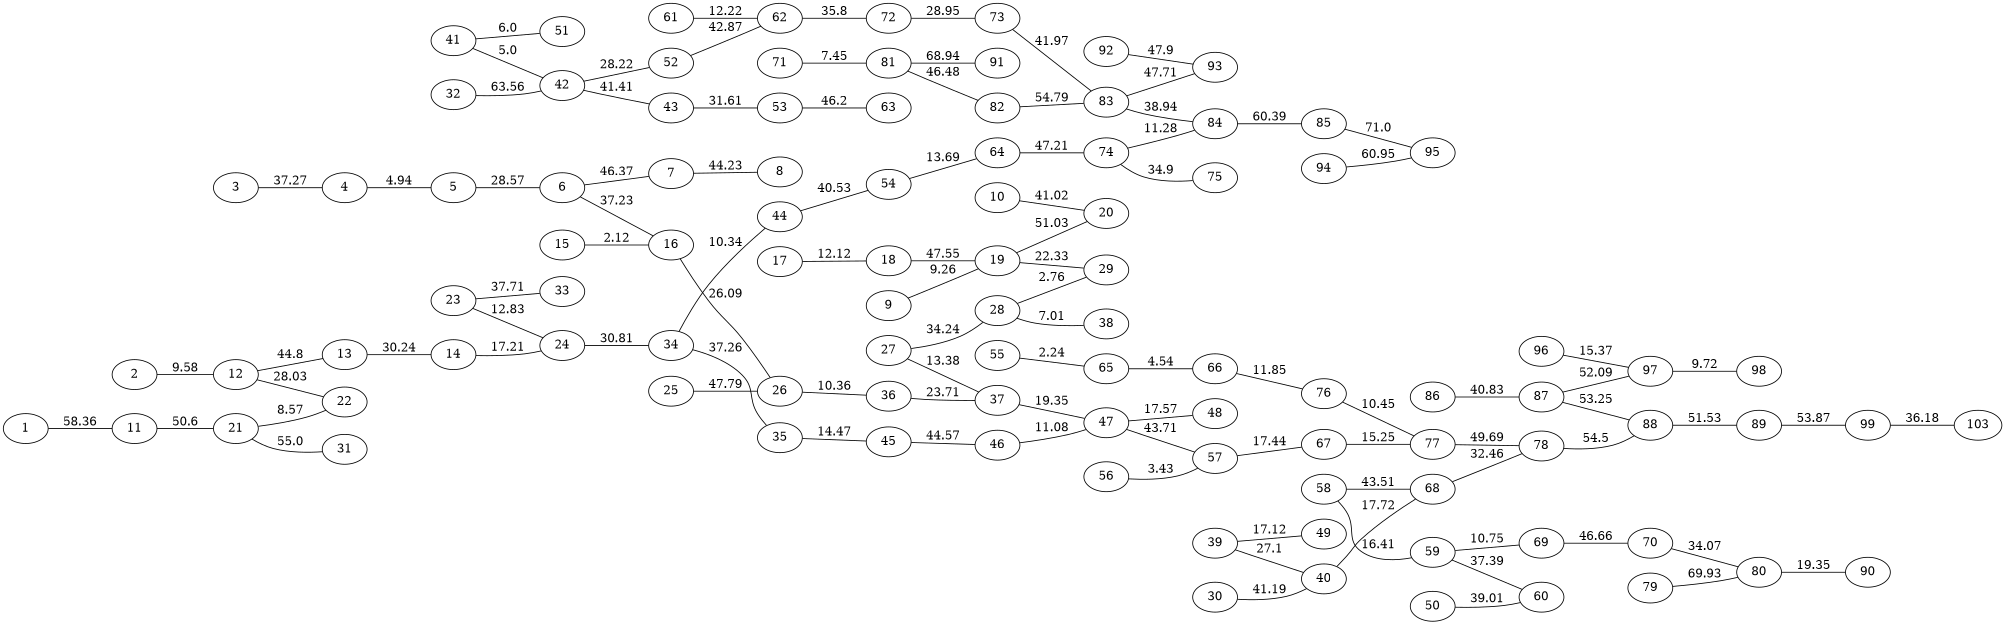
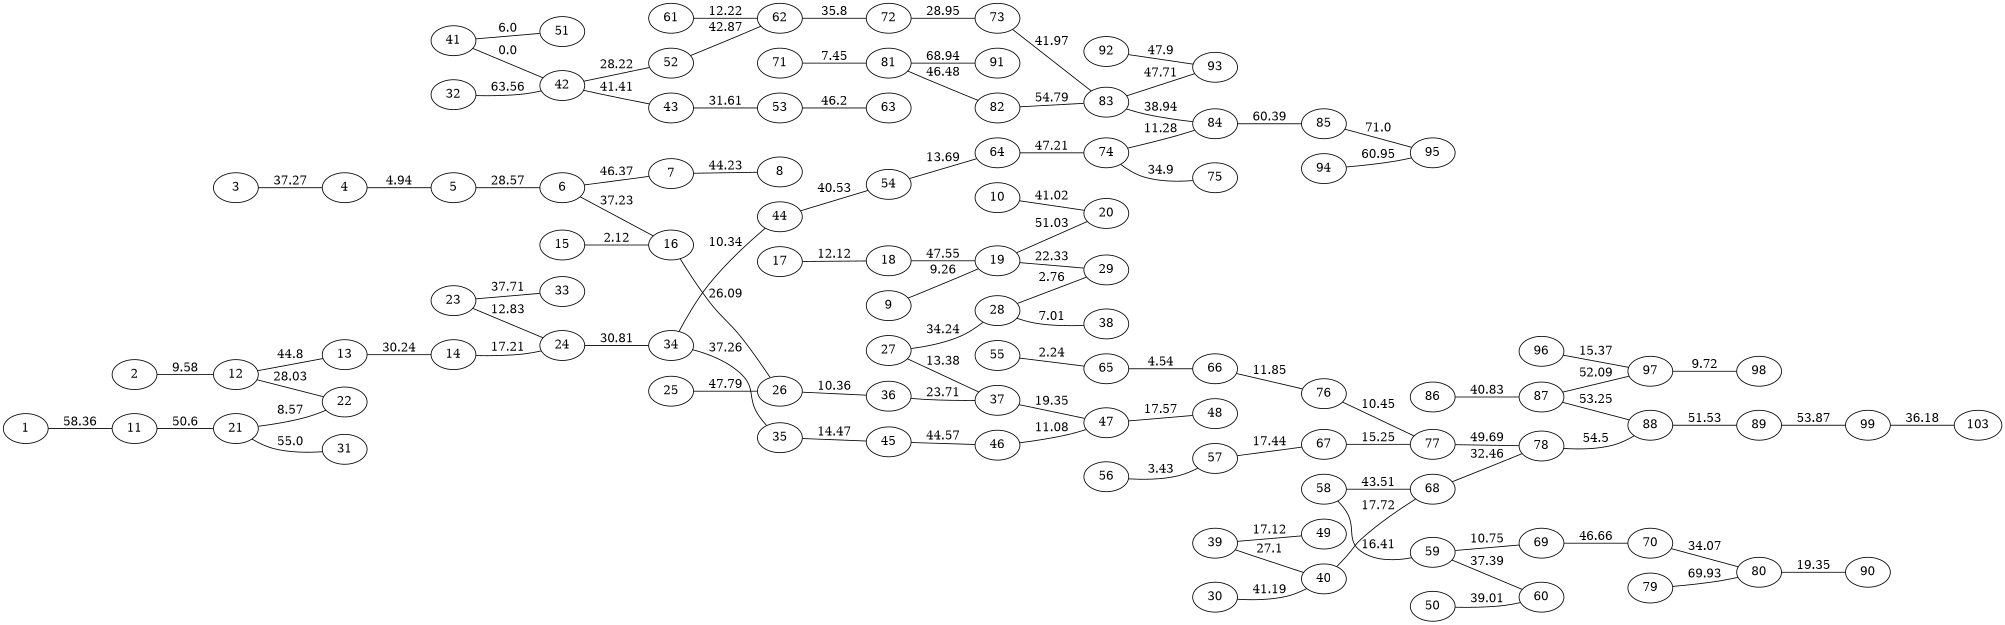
(508, 51) -> (508, 51)
(1161, 441) -> none
